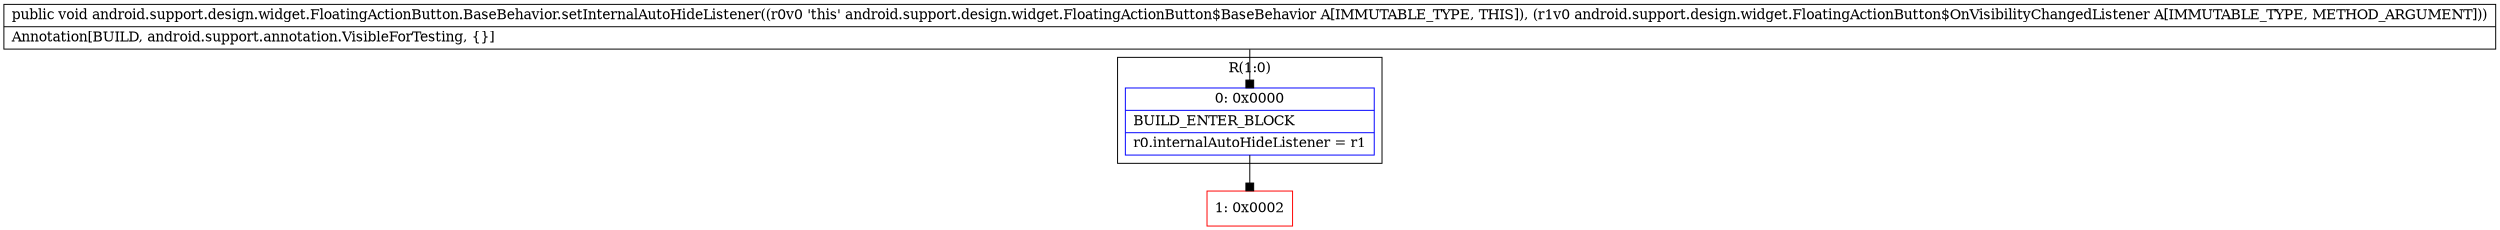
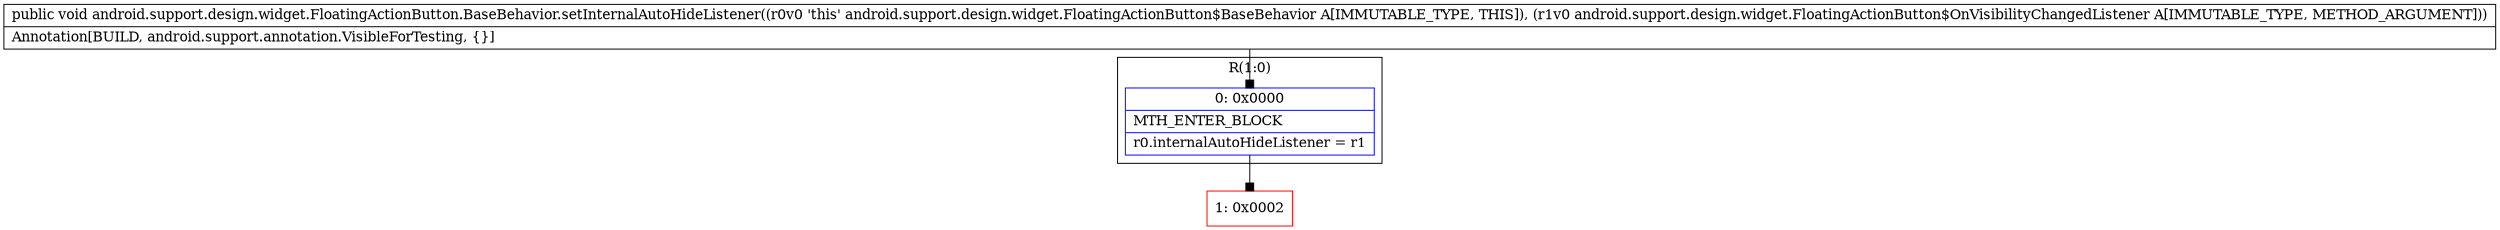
(1214, 121) -> (1208, 121)
